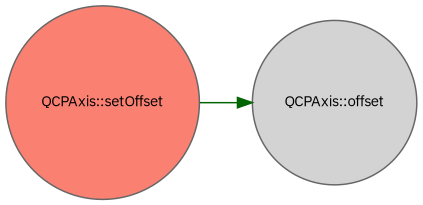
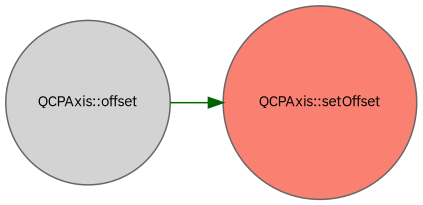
(219, 103) -> (189, 103)
